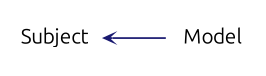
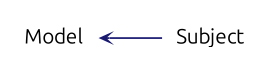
(139, 38) -> (136, 38)
